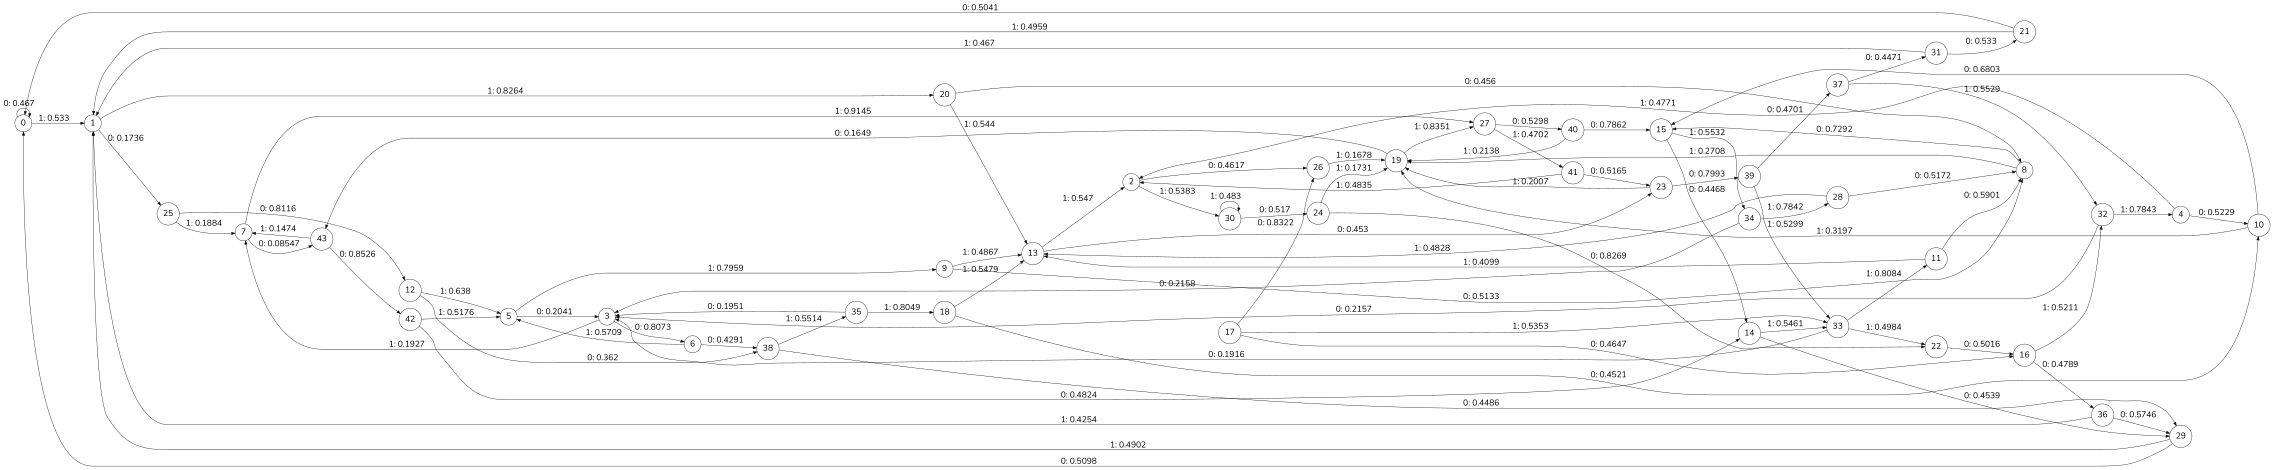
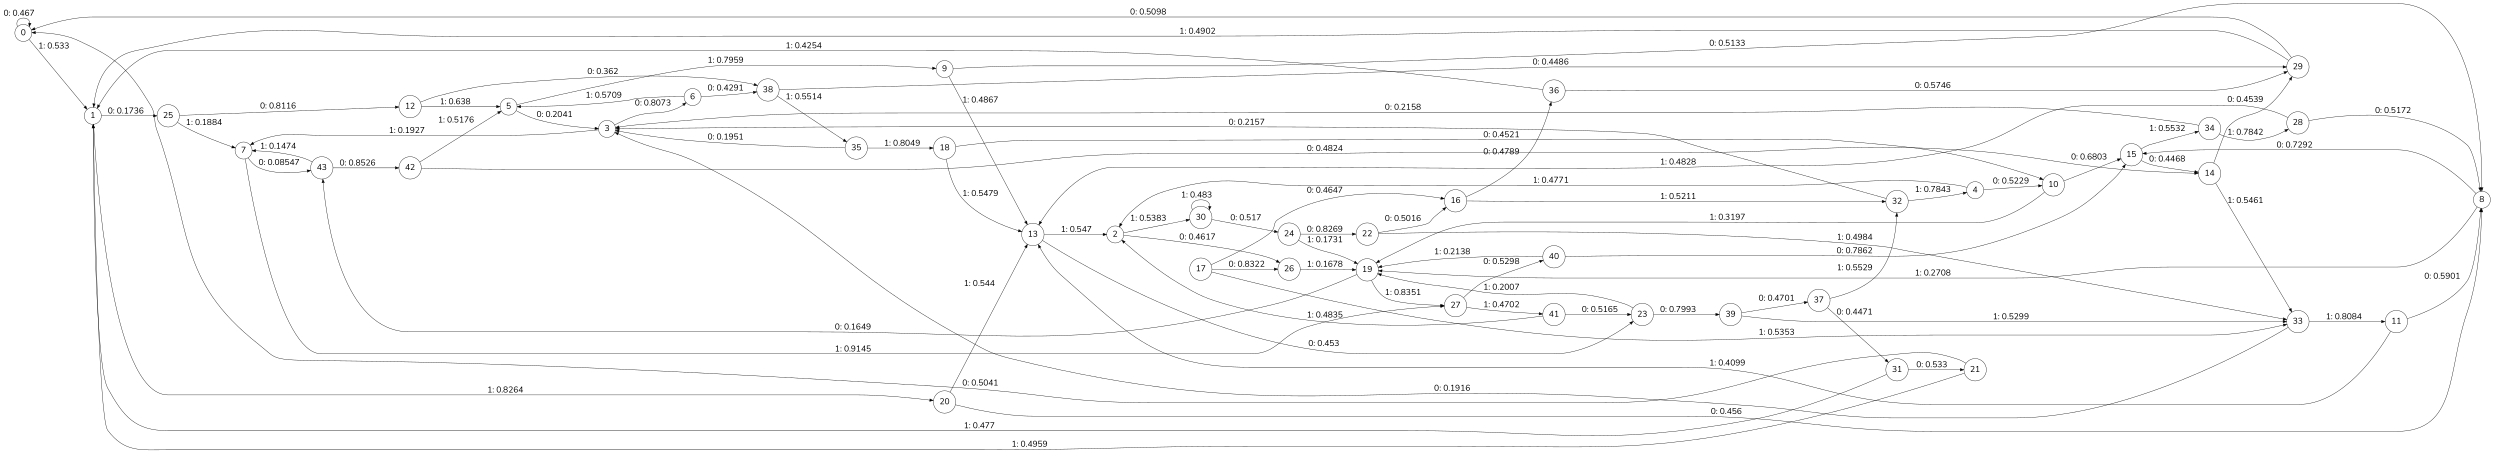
(984, 44) -> (984, 426)
(1885, 336) -> (1834, 243)
